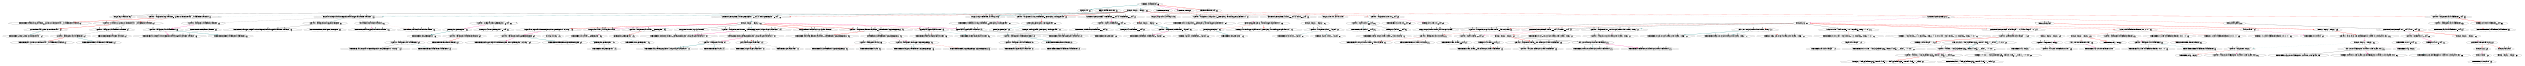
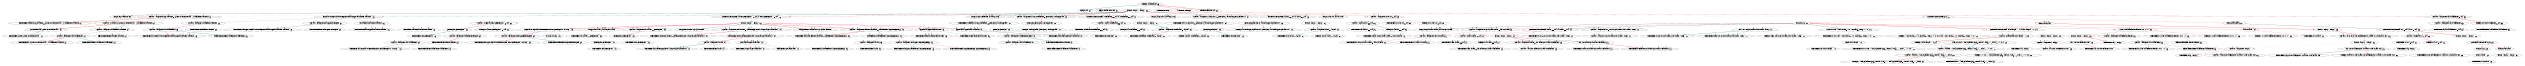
(1019, 49) -> none
